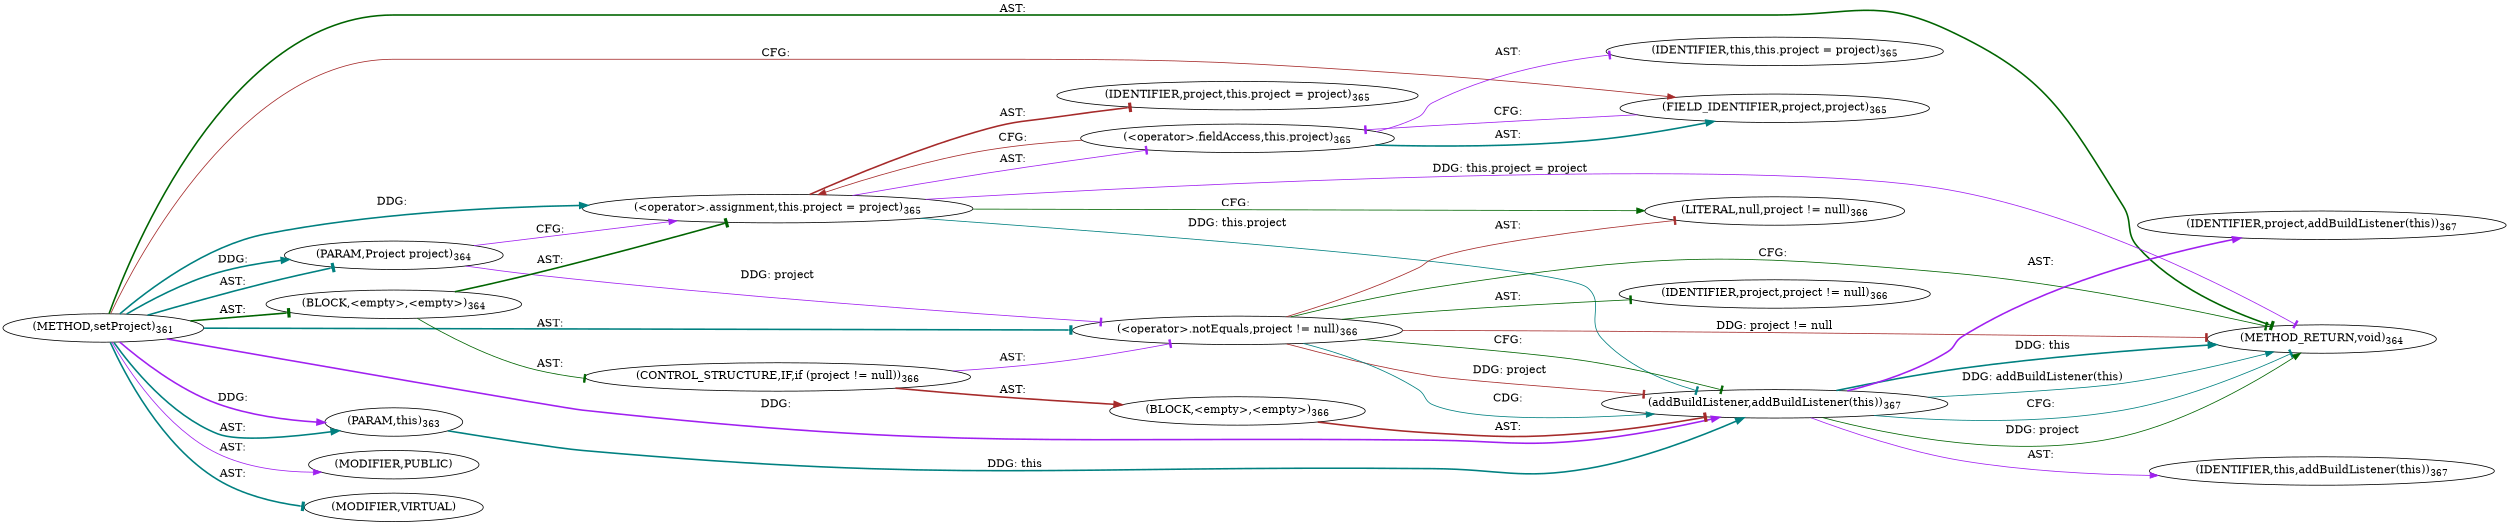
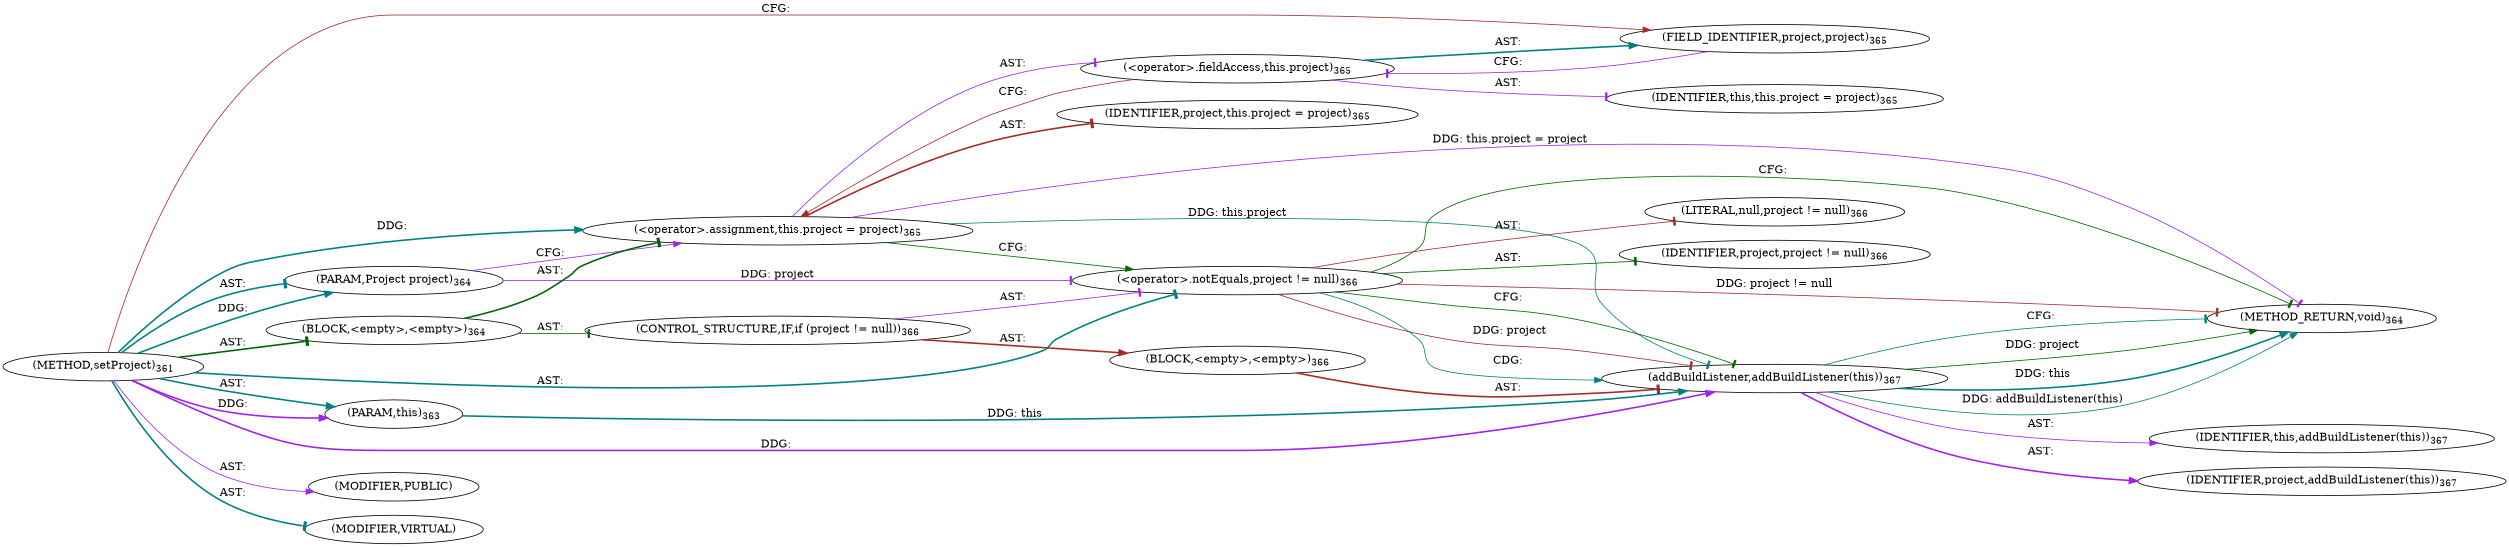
(1180, 15) -> none
(1305, 210) -> (1006, 256)
